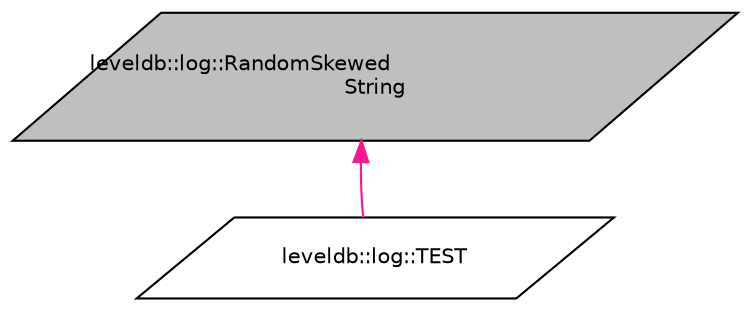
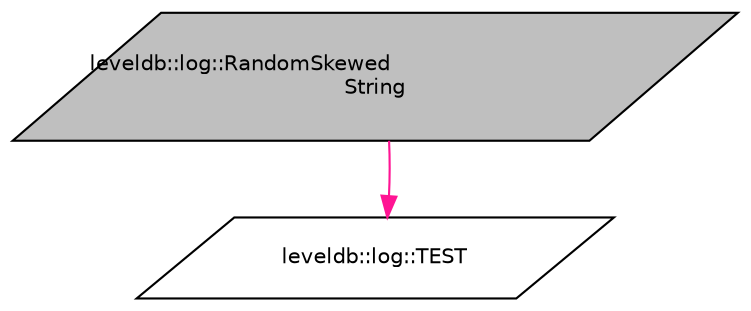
(361, 190) -> (390, 168)
